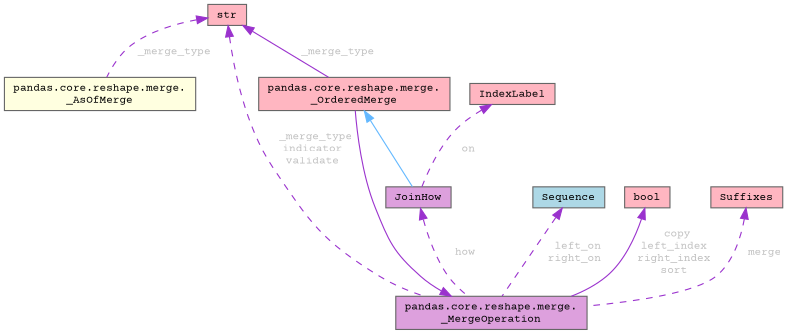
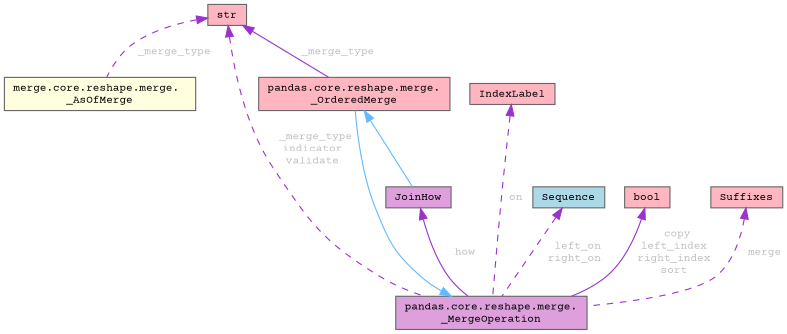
(100, 94) -> (100, 94)
(445, 143) -> (501, 206)
(377, 212) -> (377, 212)
(439, 262) -> (439, 262)
